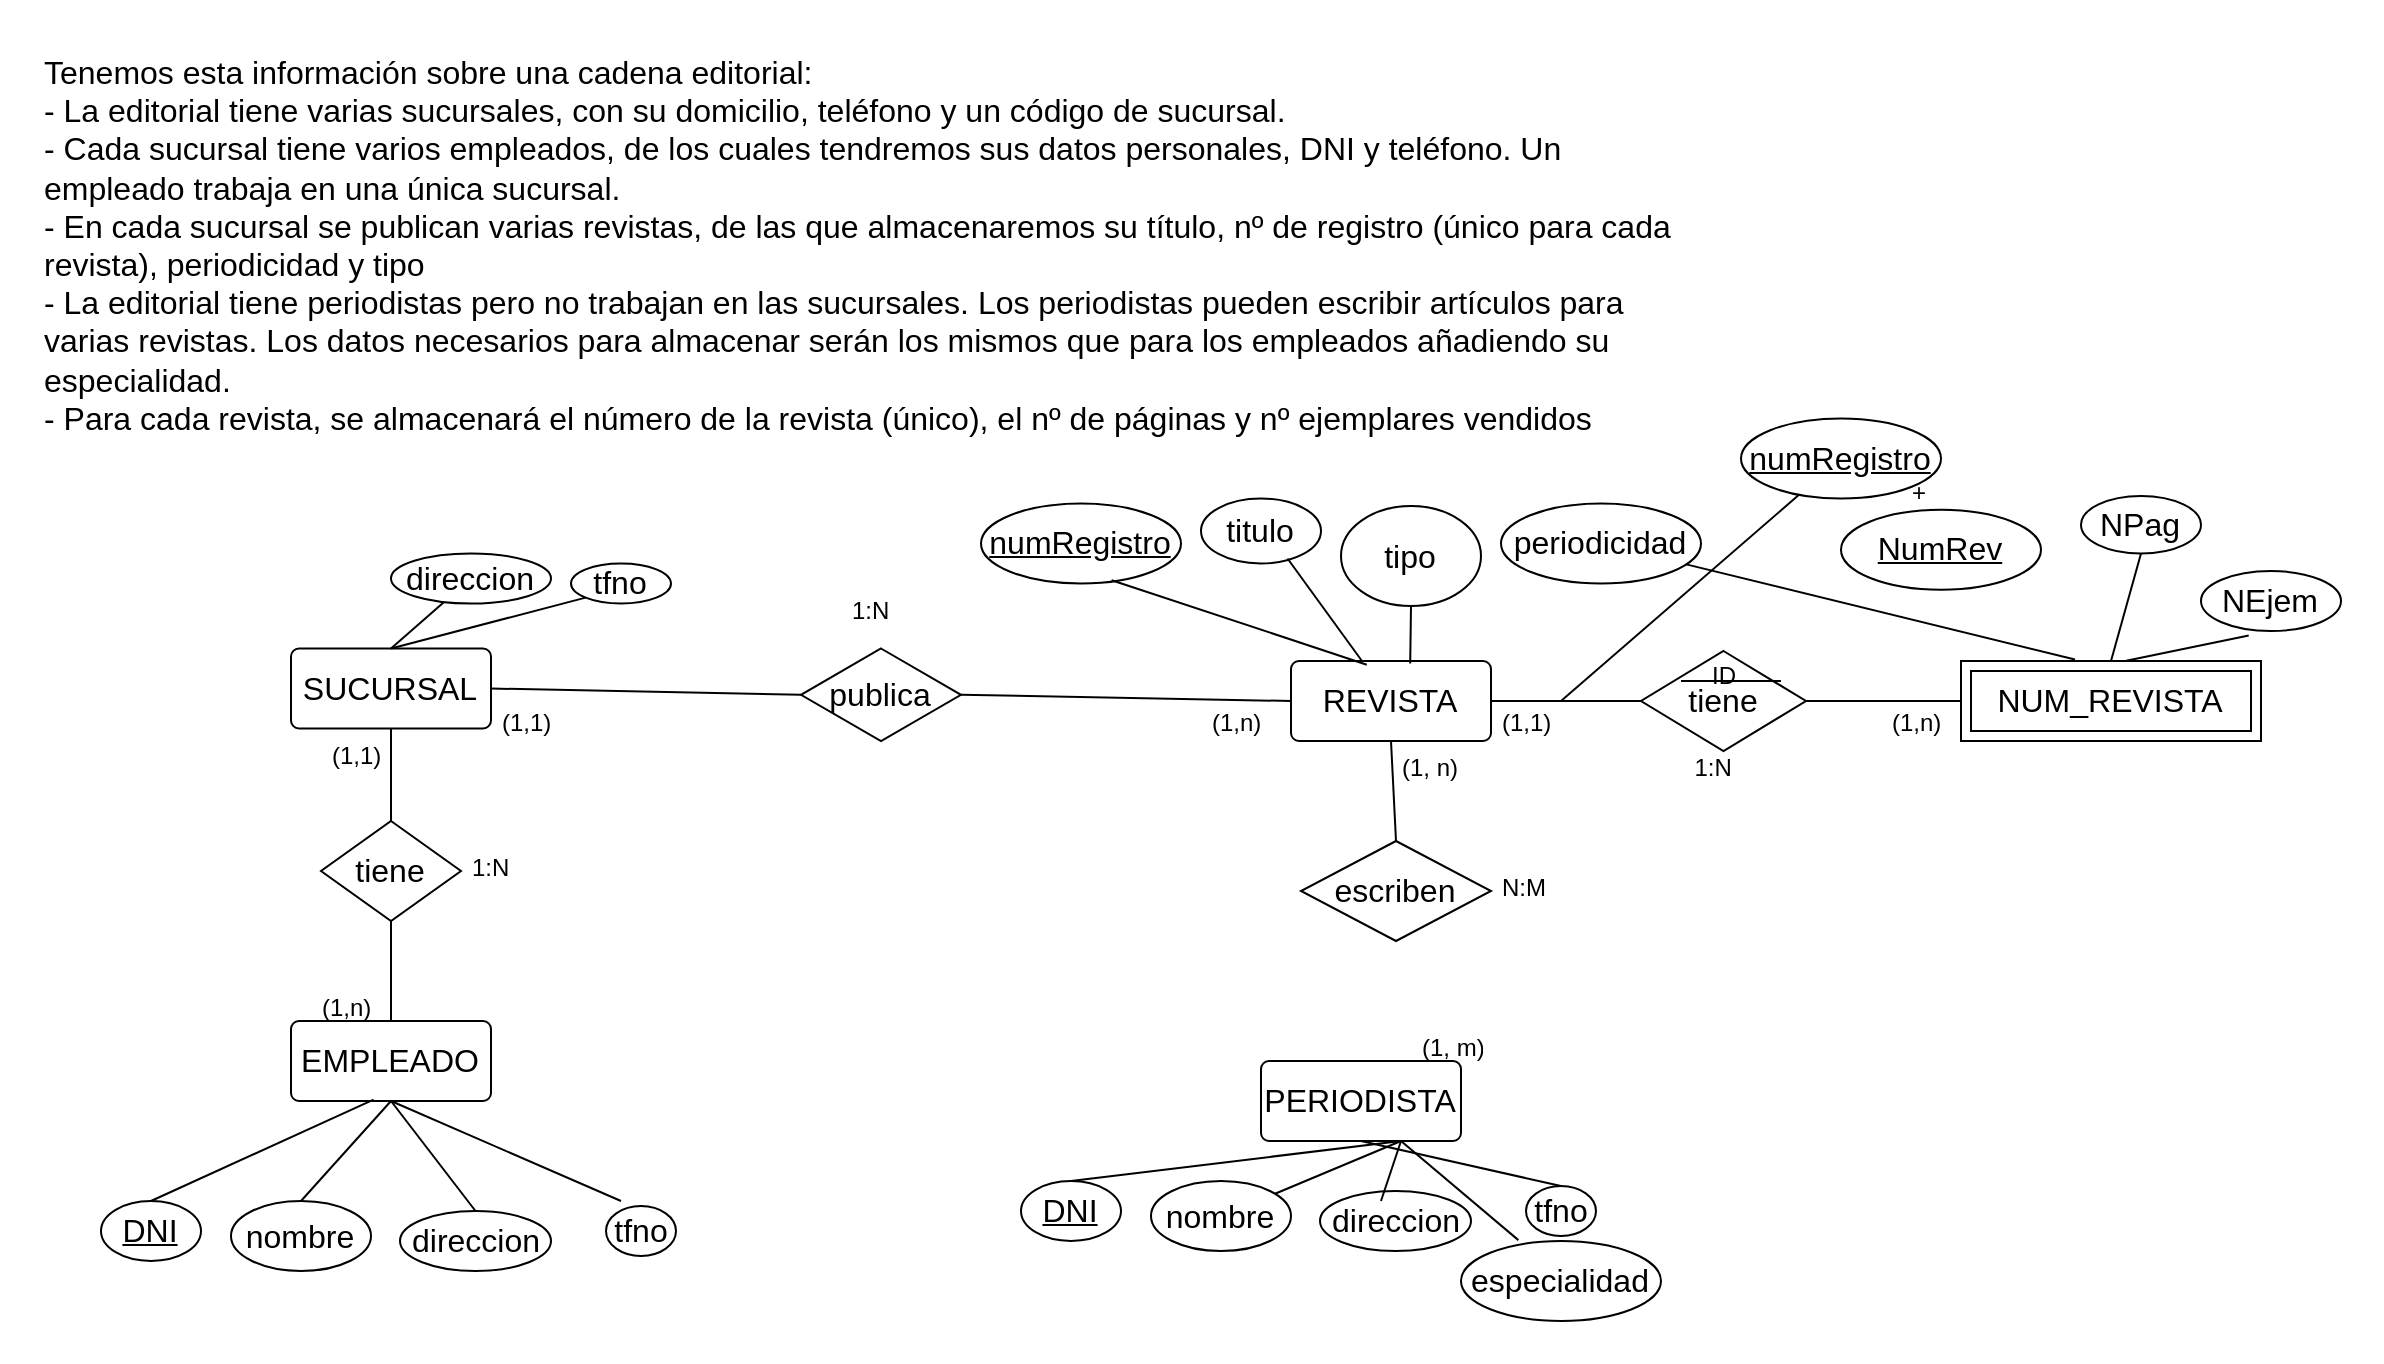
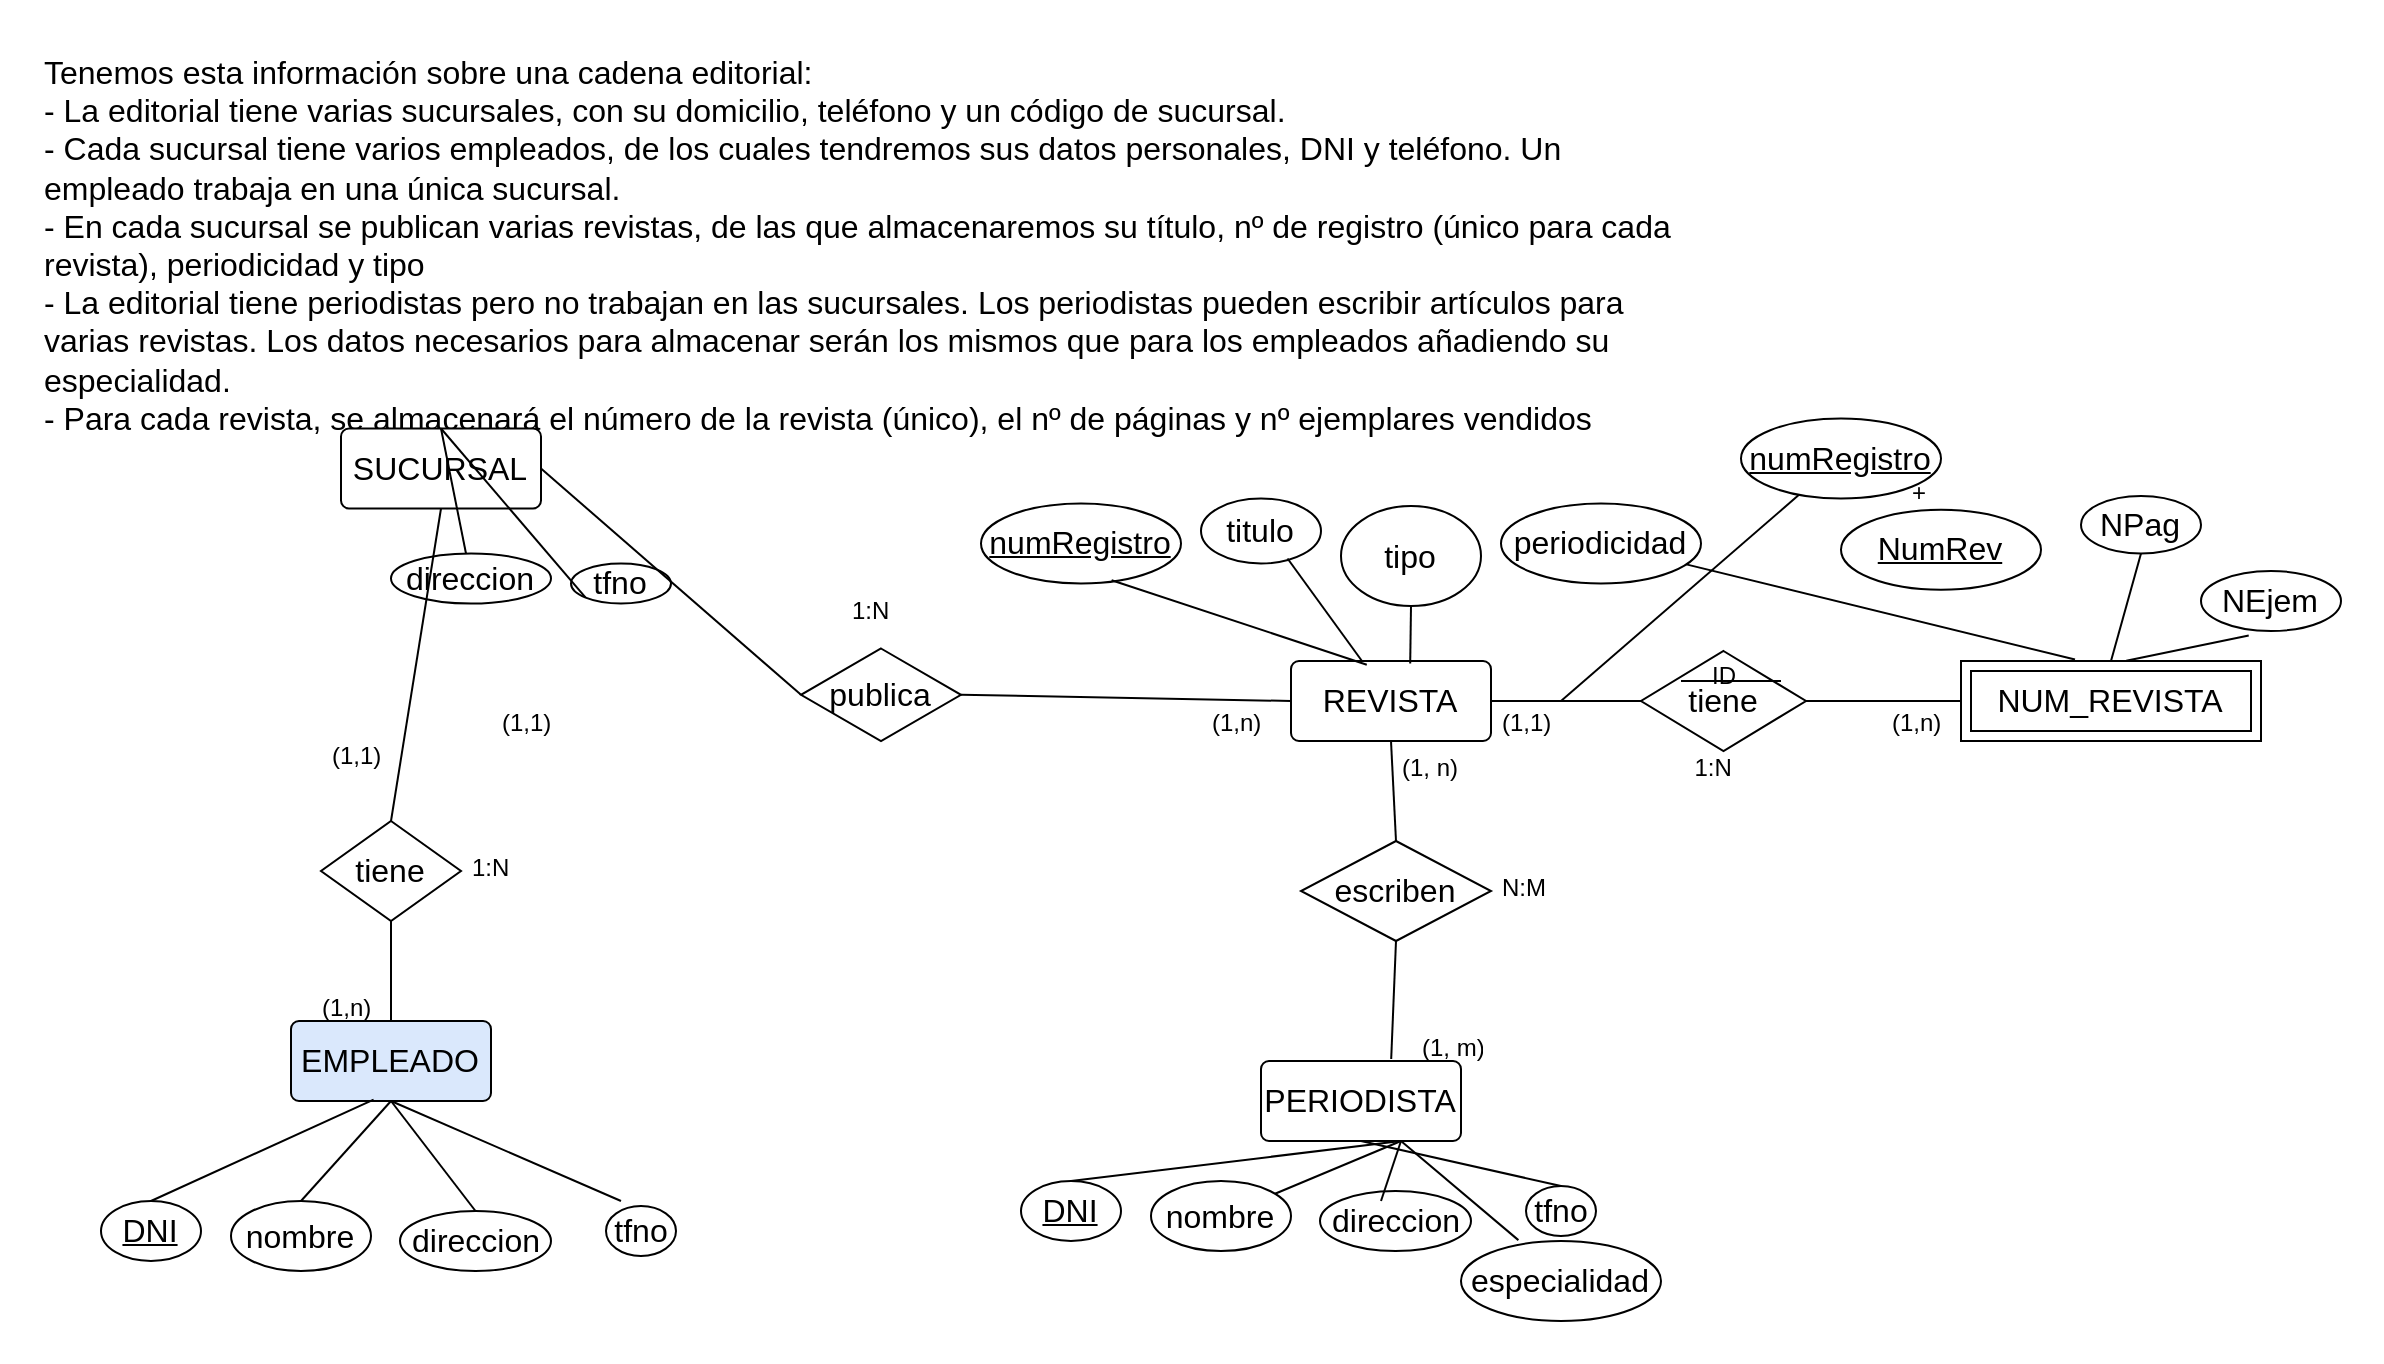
(391, 689) -> (441, 469)
none -> (1394, 1000)
(391, 1061) -> (391, 1061)
